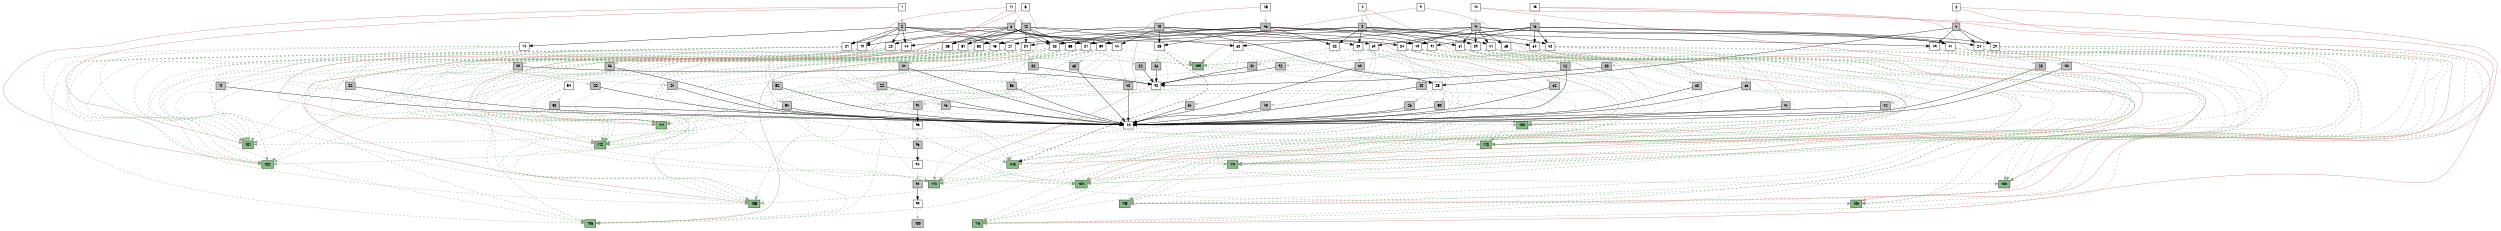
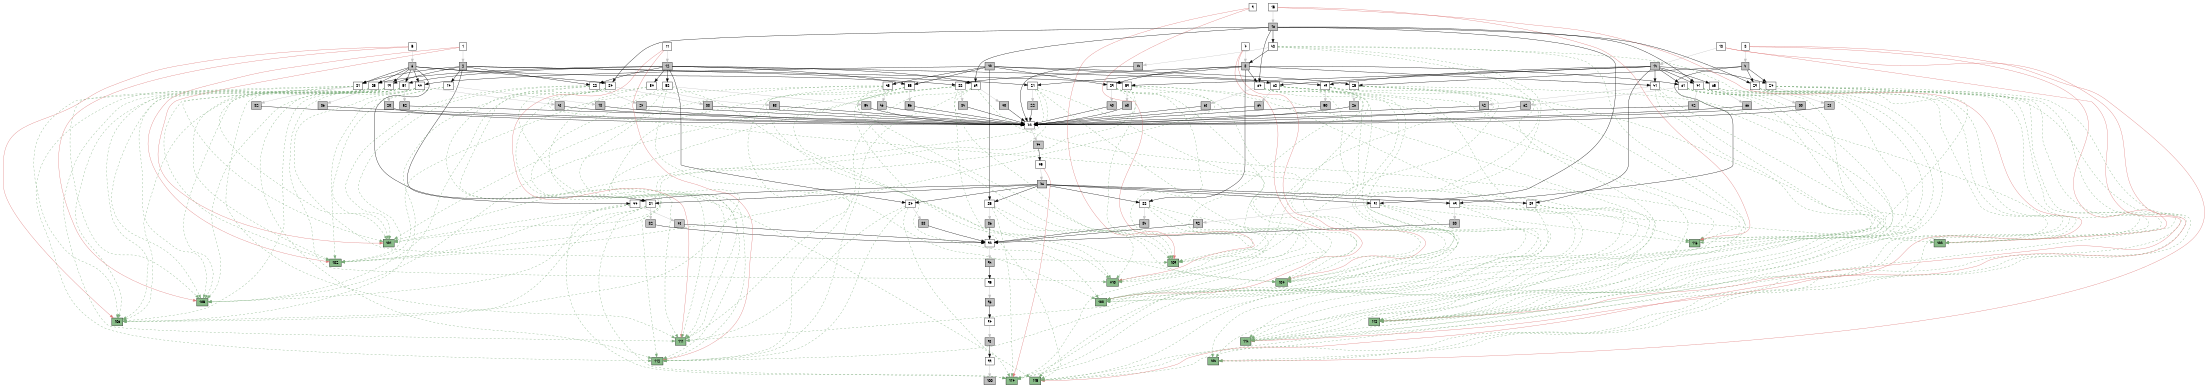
(1455, 32) -> (1260, 56)
(947, 33) -> none
(1039, 36) -> (661, 75)
(1311, 71) -> (1386, 136)
(1143, 114) -> (1038, 230)
none -> (1038, 145)
